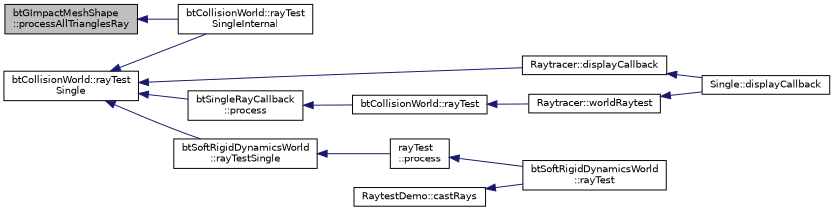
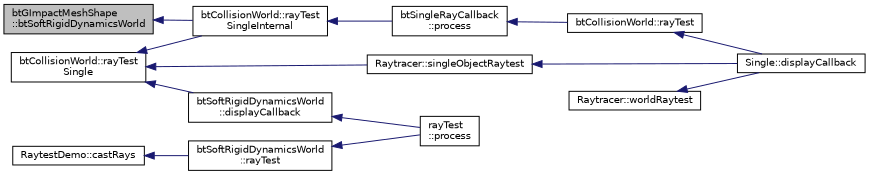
(71, 19) -> (79, 19)
(595, 65) -> (450, 64)
(168, 97) -> (365, 21)
(513, 104) -> (723, 44)
(245, 154) -> (260, 108)
(491, 162) -> (381, 140)
